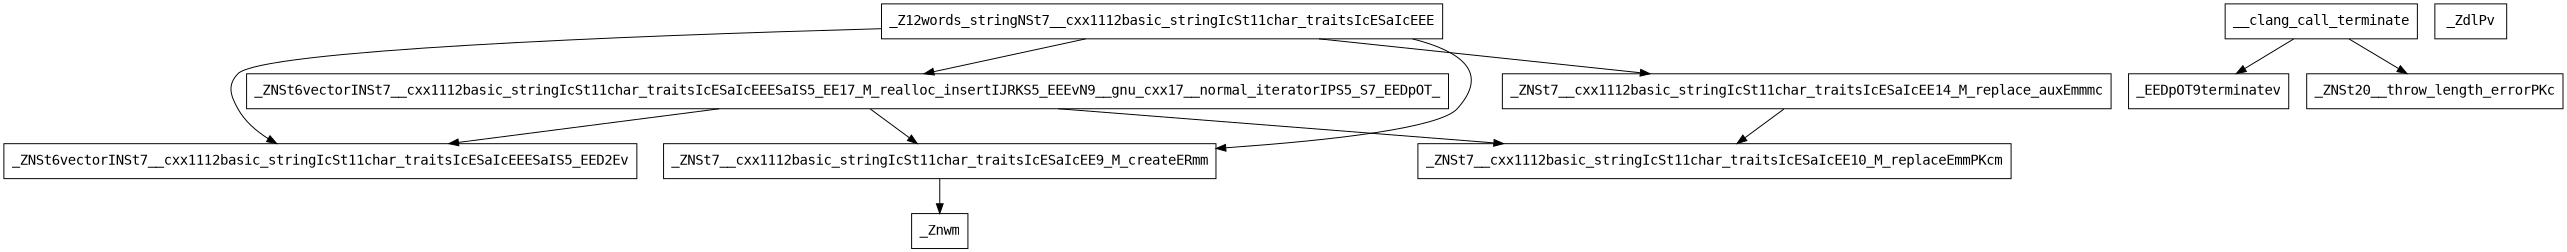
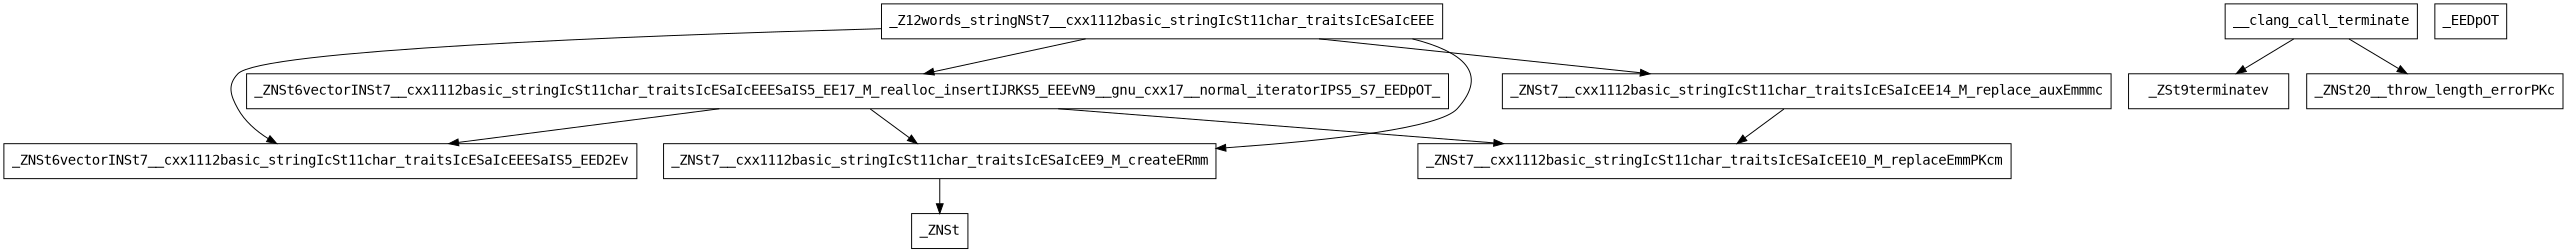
(2471, 21) -> (2471, 21)
(2209, 91) -> (2209, 91)
(940, 231) -> (940, 231)
